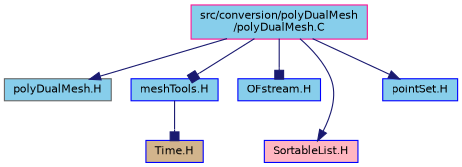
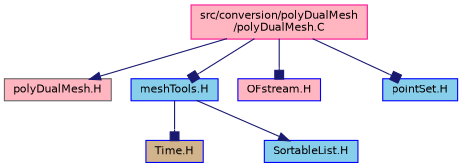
(279, 22) -> (279, 22)
(351, 57) -> (351, 57)
(331, 80) -> (238, 118)
(58, 90) -> (58, 90)
(279, 90) -> (279, 90)
(311, 151) -> (311, 151)
